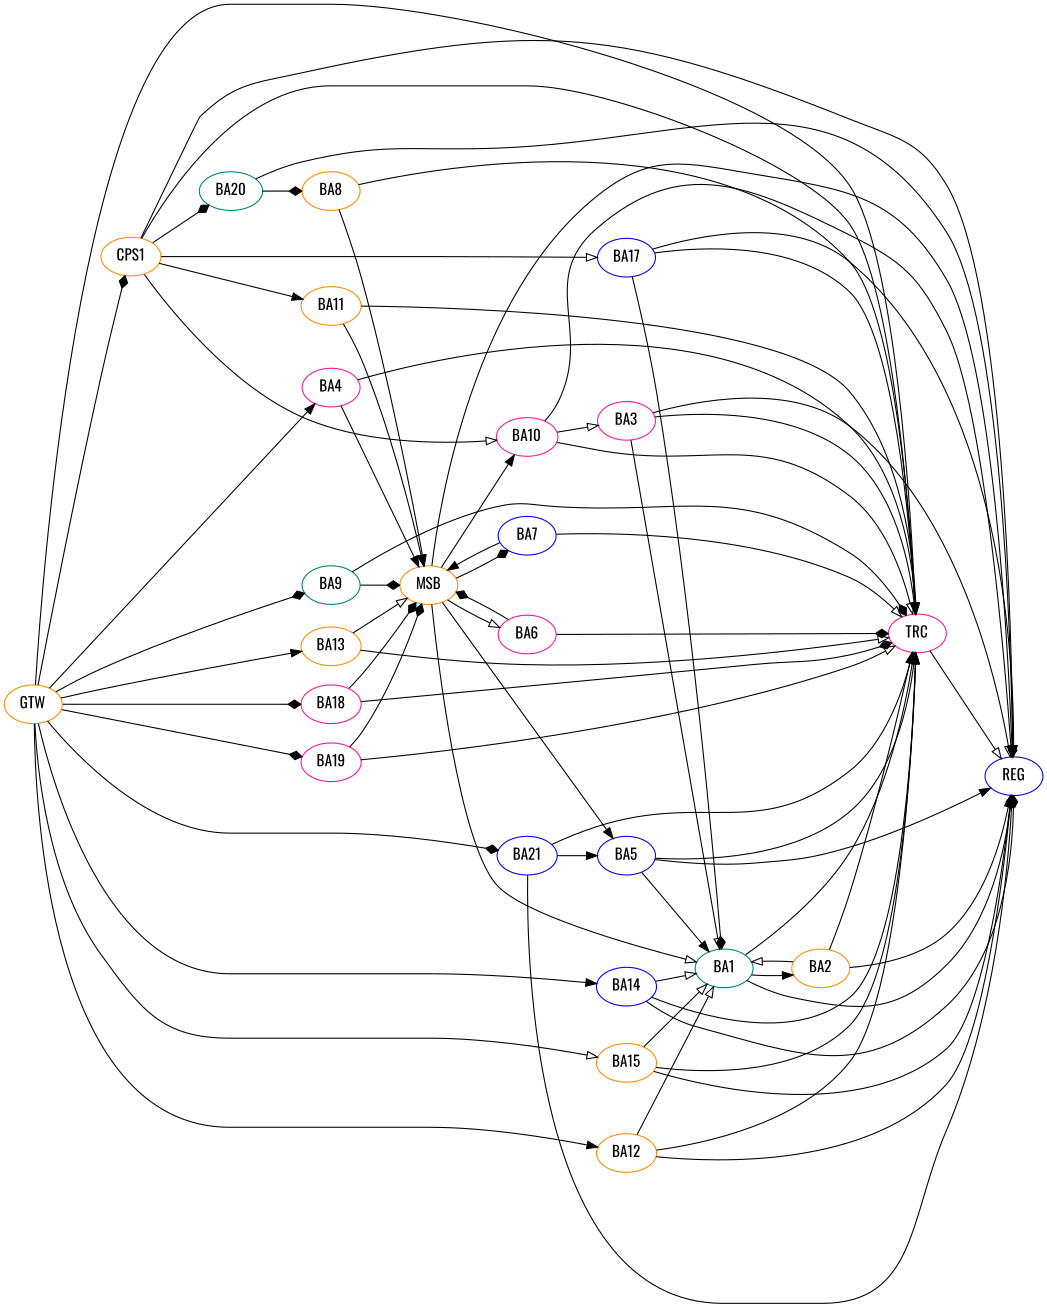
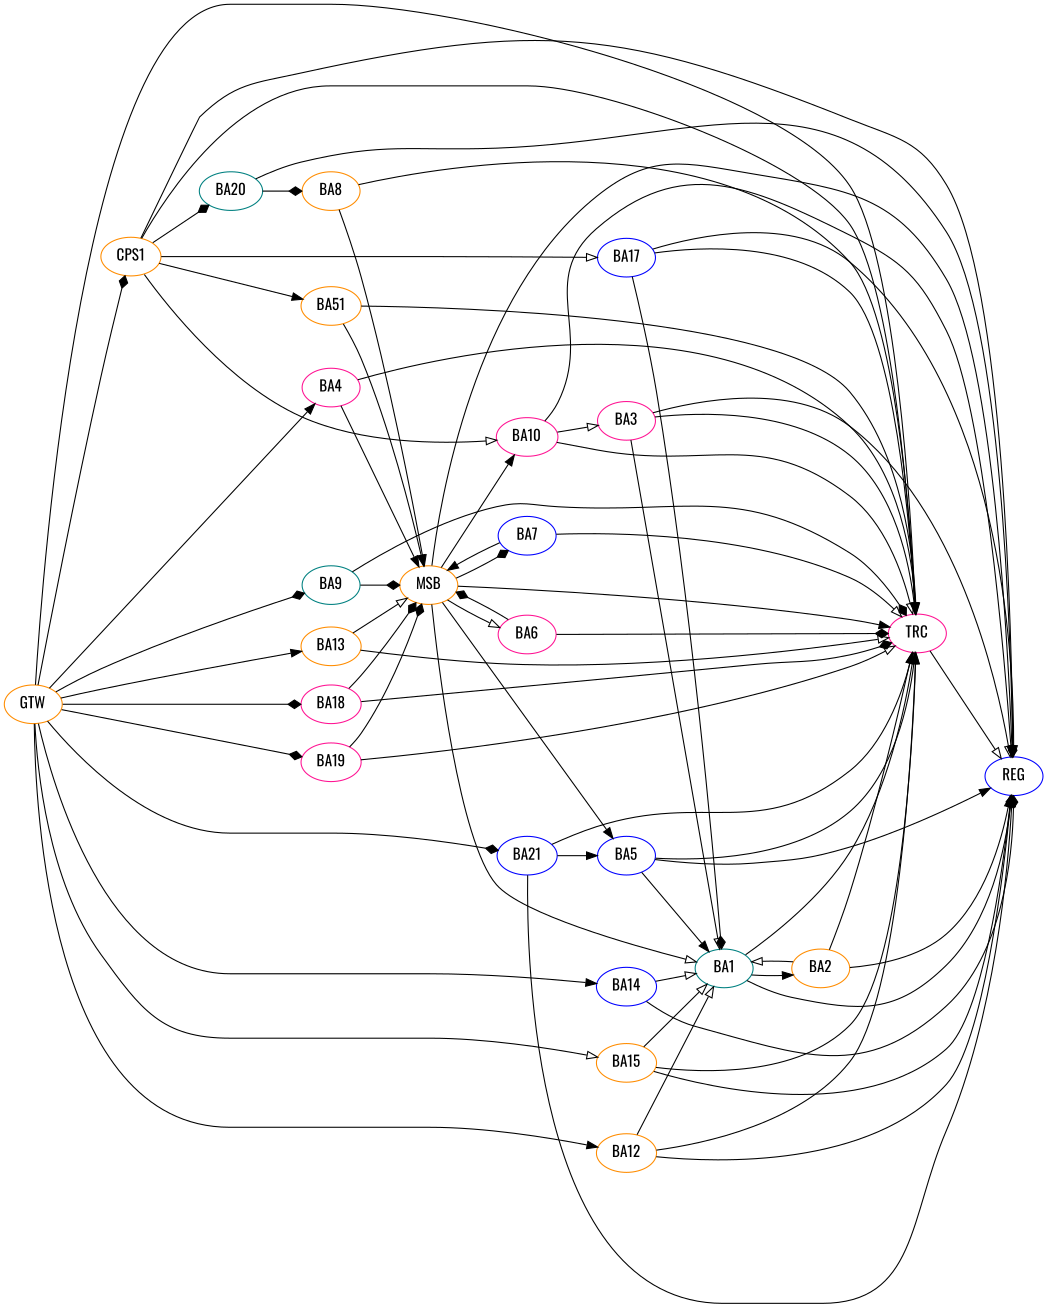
(331, 306) -> (331, 306)
(866, 975) -> (669, 600)
